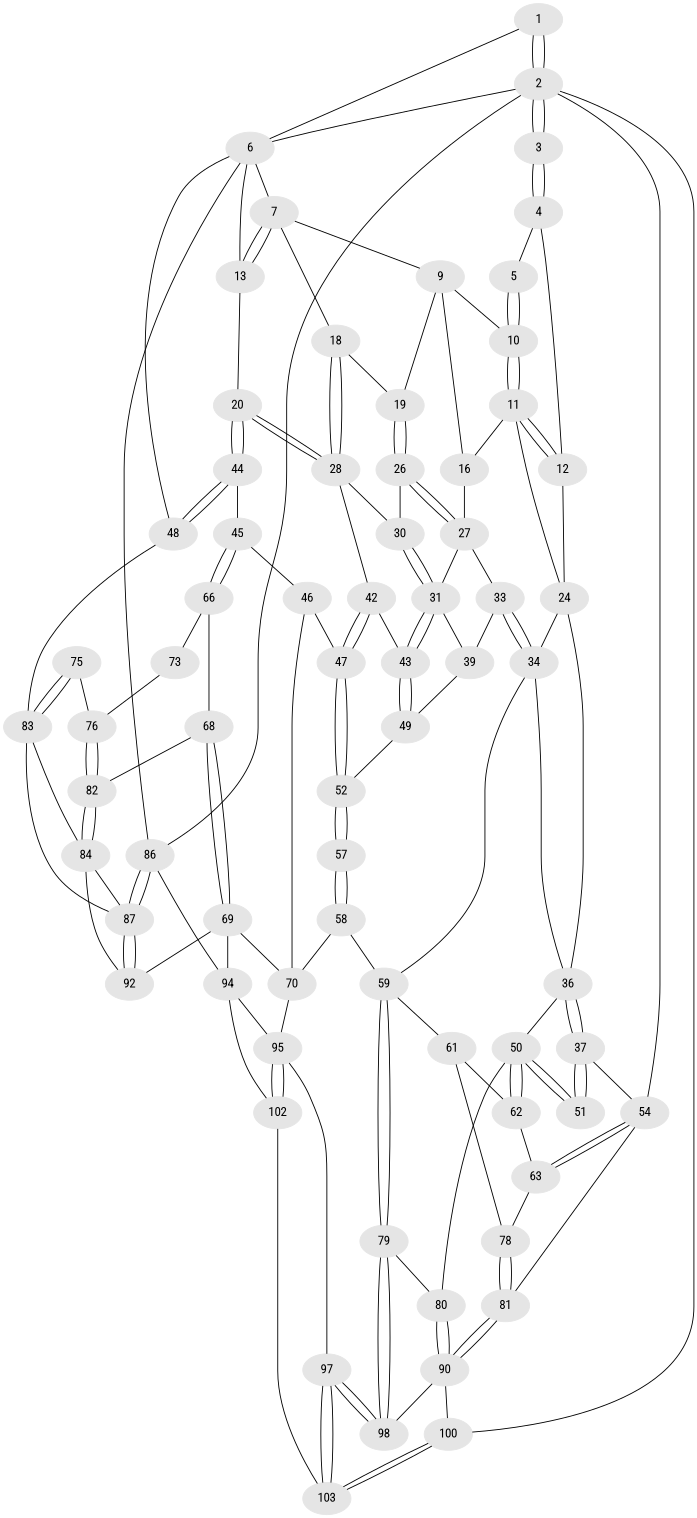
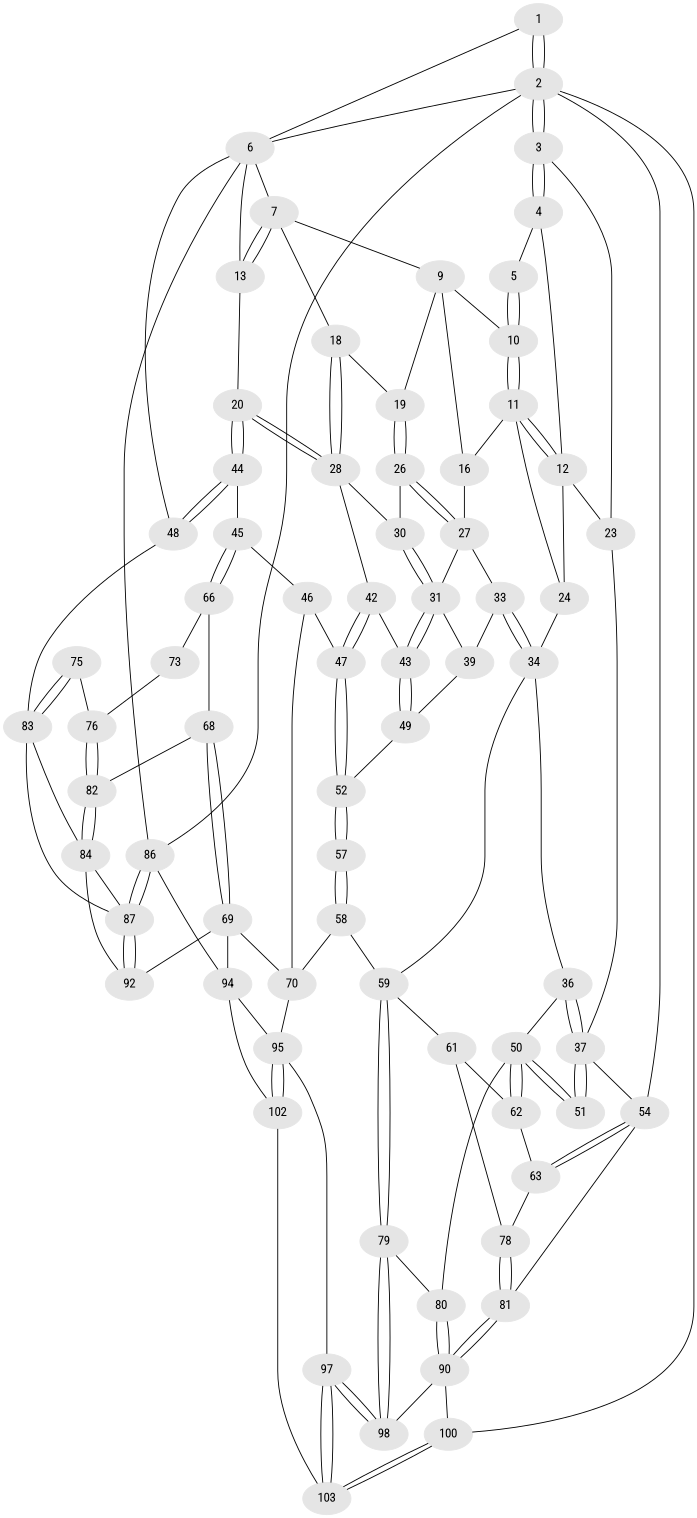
none -> (611, 534)
(583, 791) -> none
